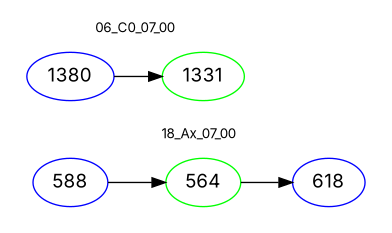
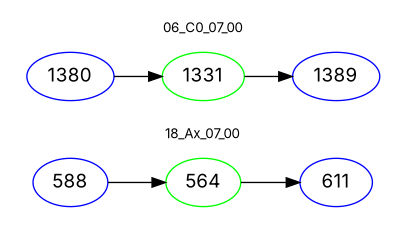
none -> (336, 76)
(329, 182) -> (336, 182)
